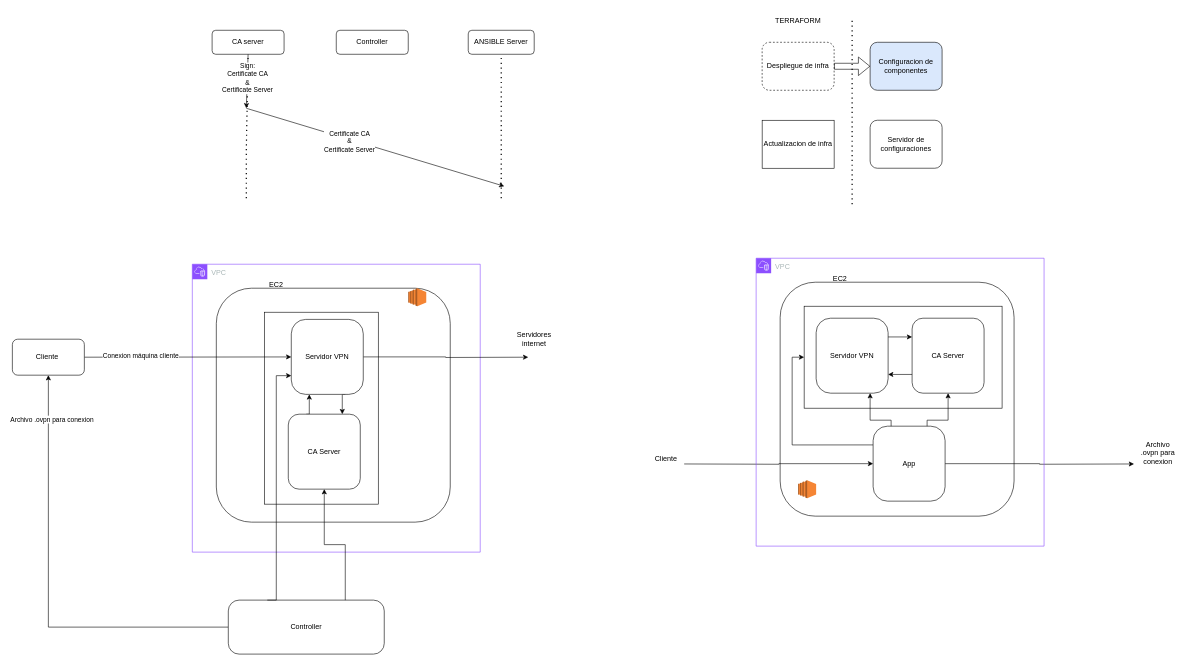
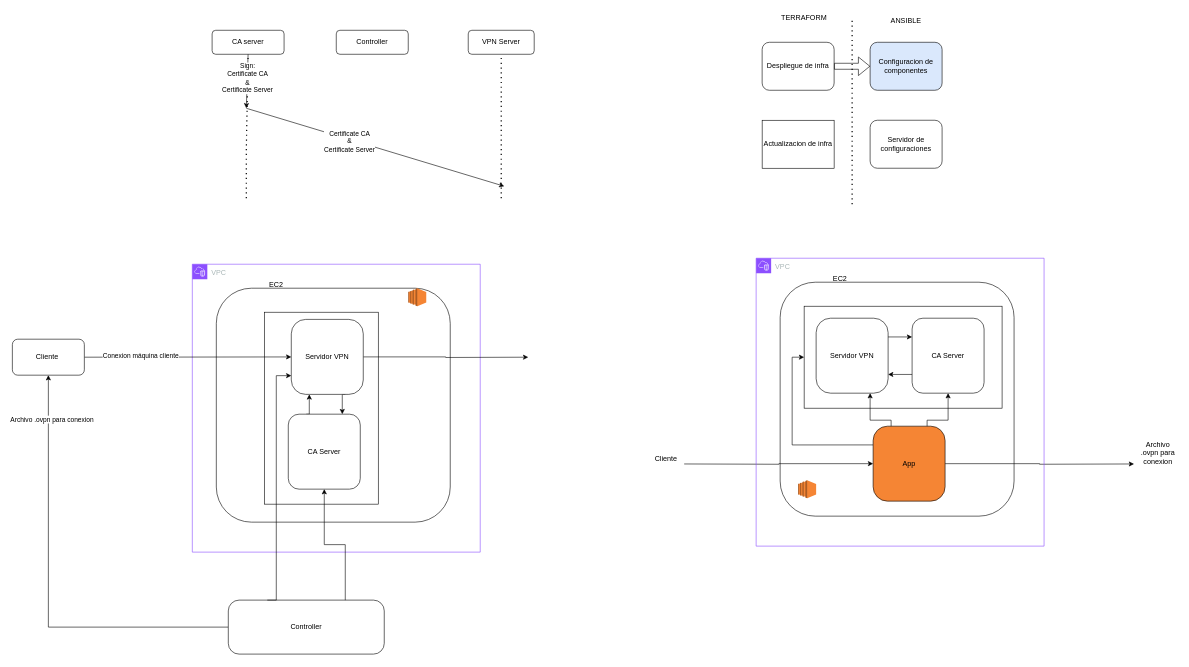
(798, 21) -> (804, 18)
none -> (906, 21)
(501, 42) -> (501, 42)
(798, 66) -> (798, 66)
(534, 339) -> none
(909, 464) -> (909, 464)
